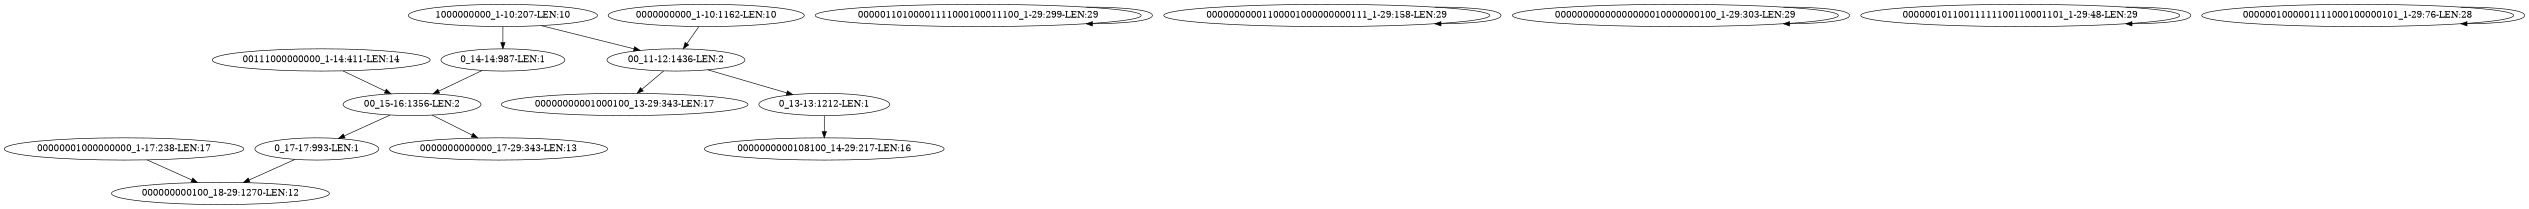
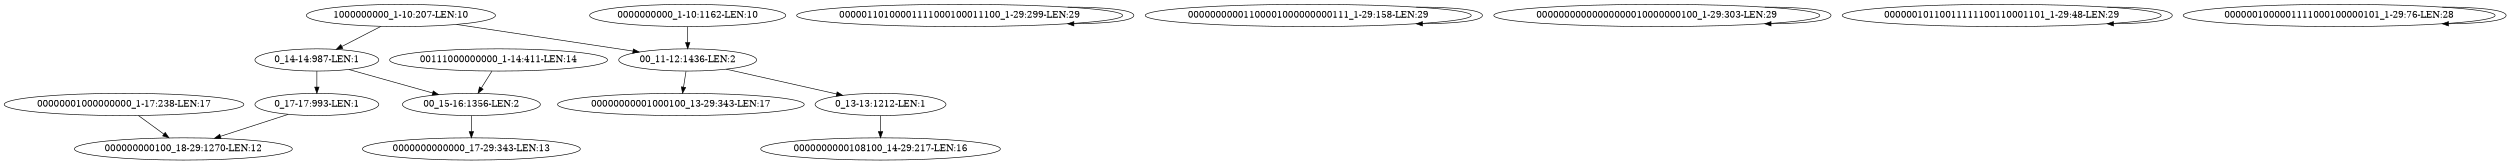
(367, 125) -> (317, 79)
